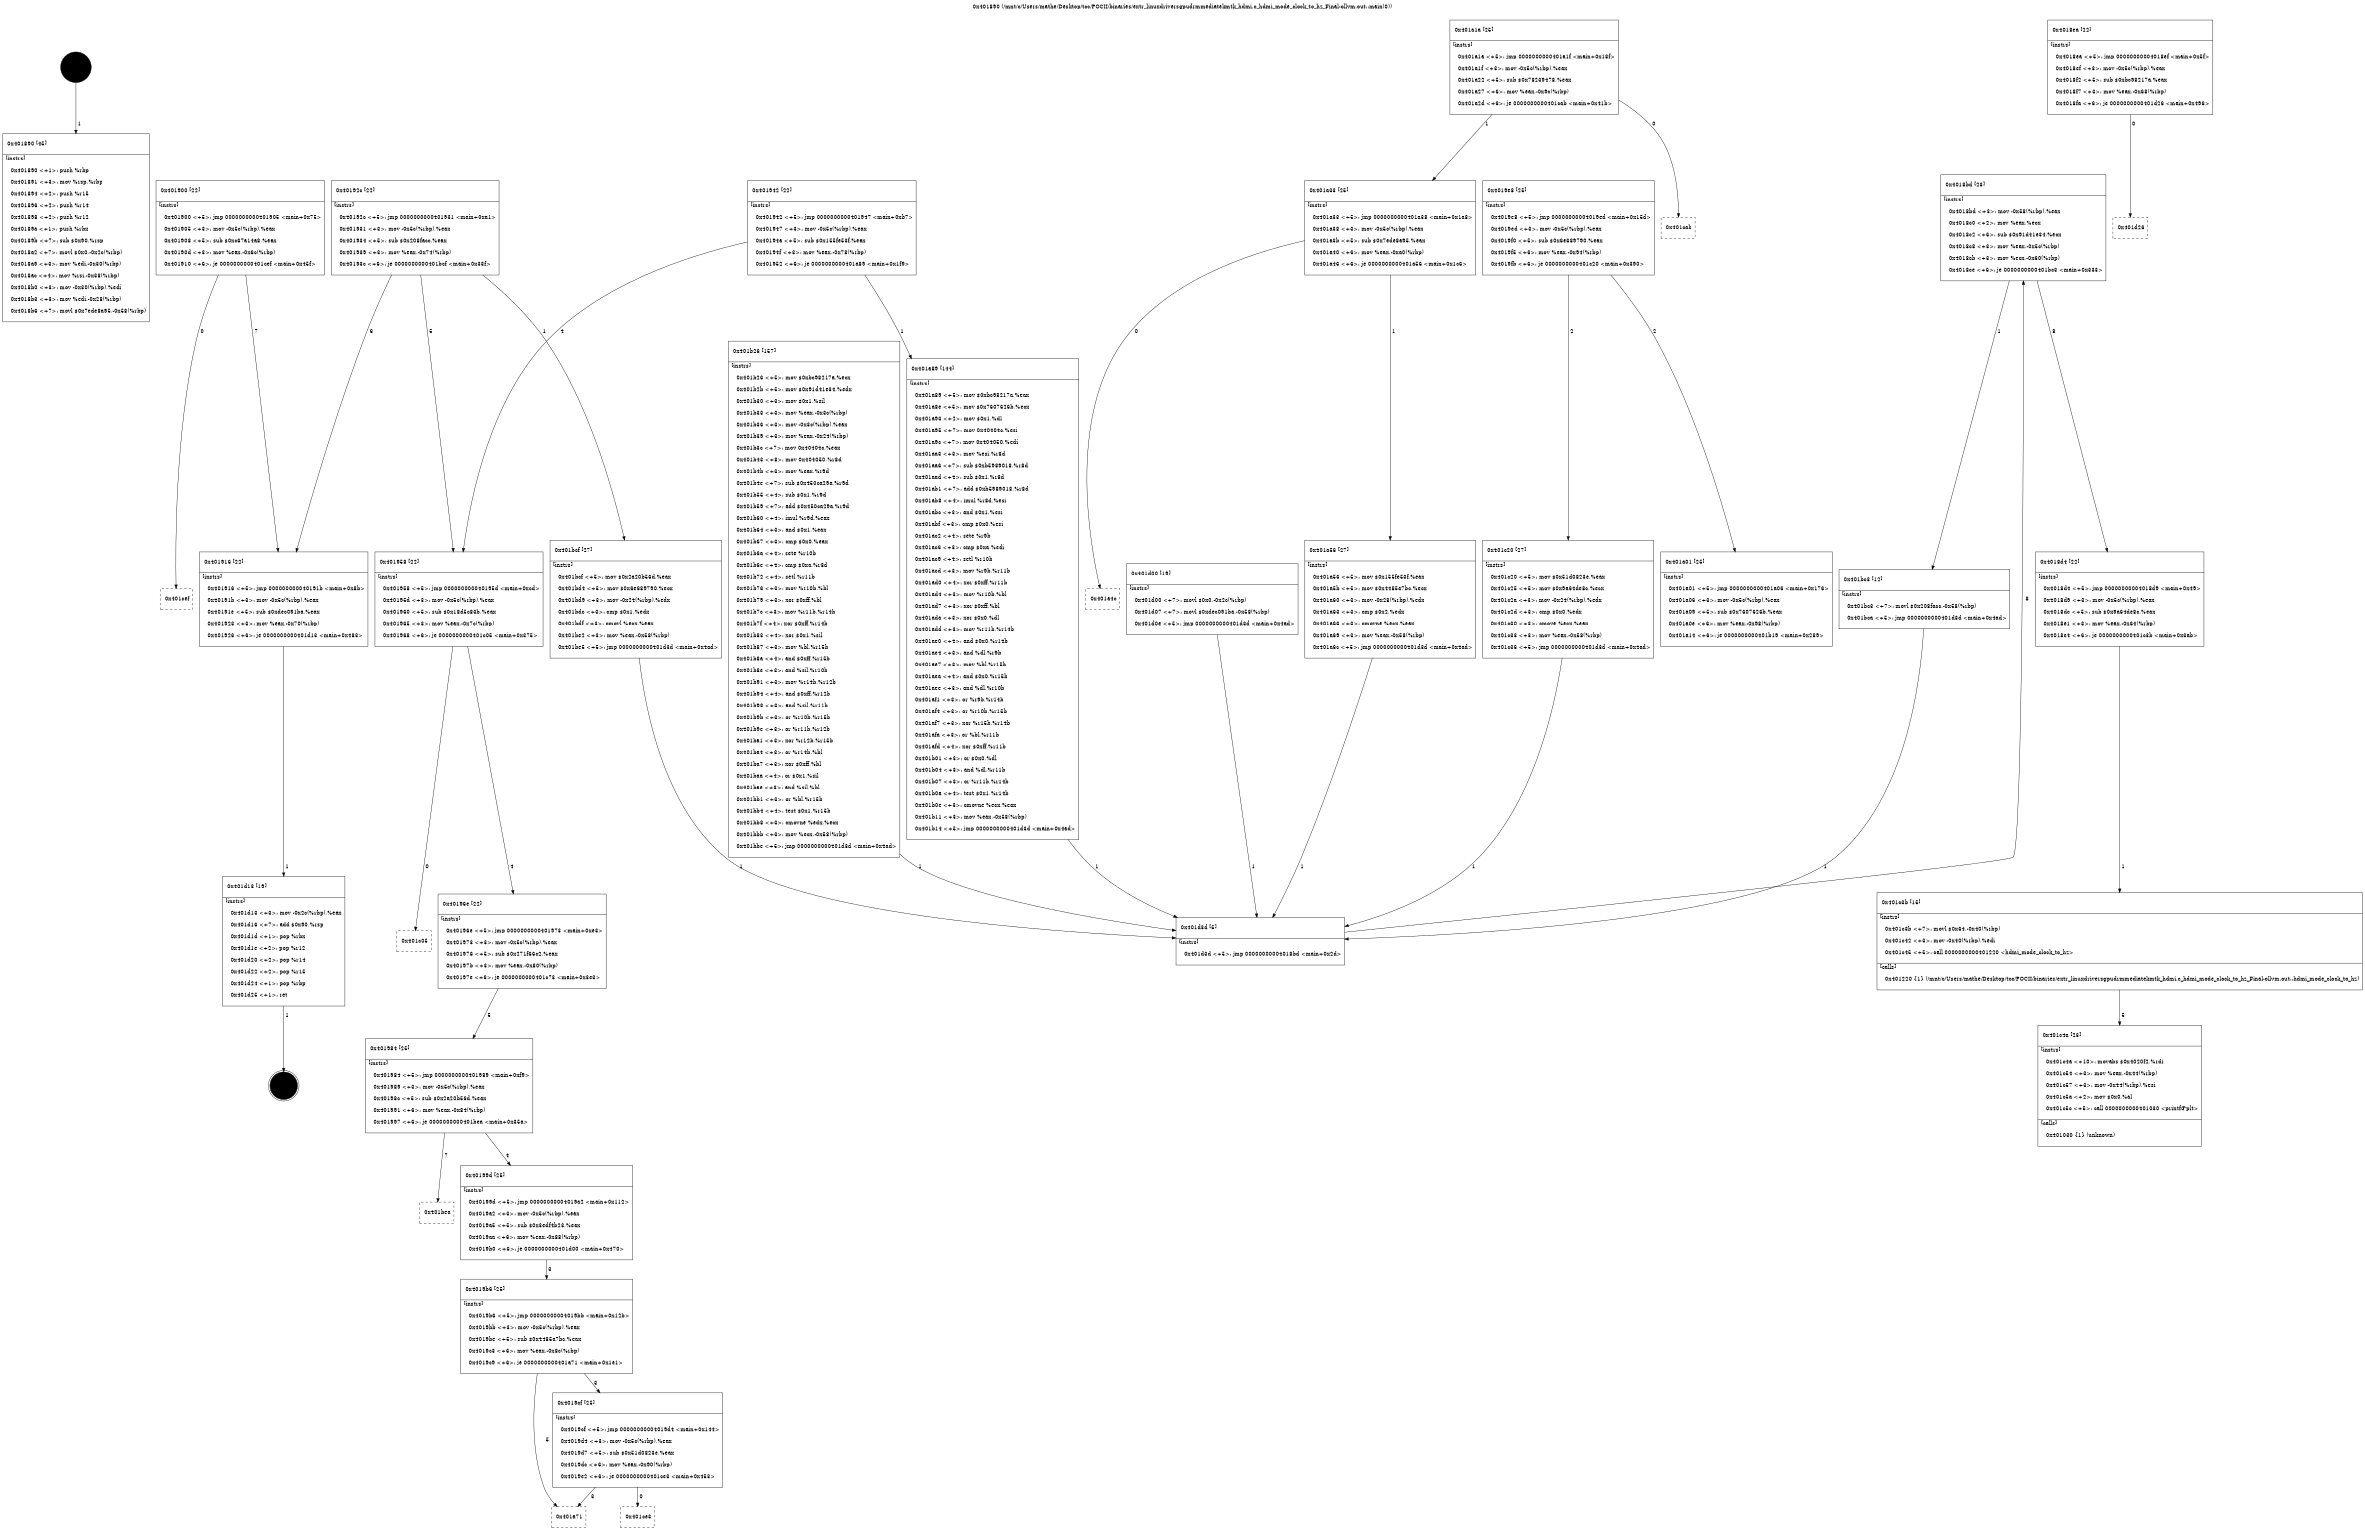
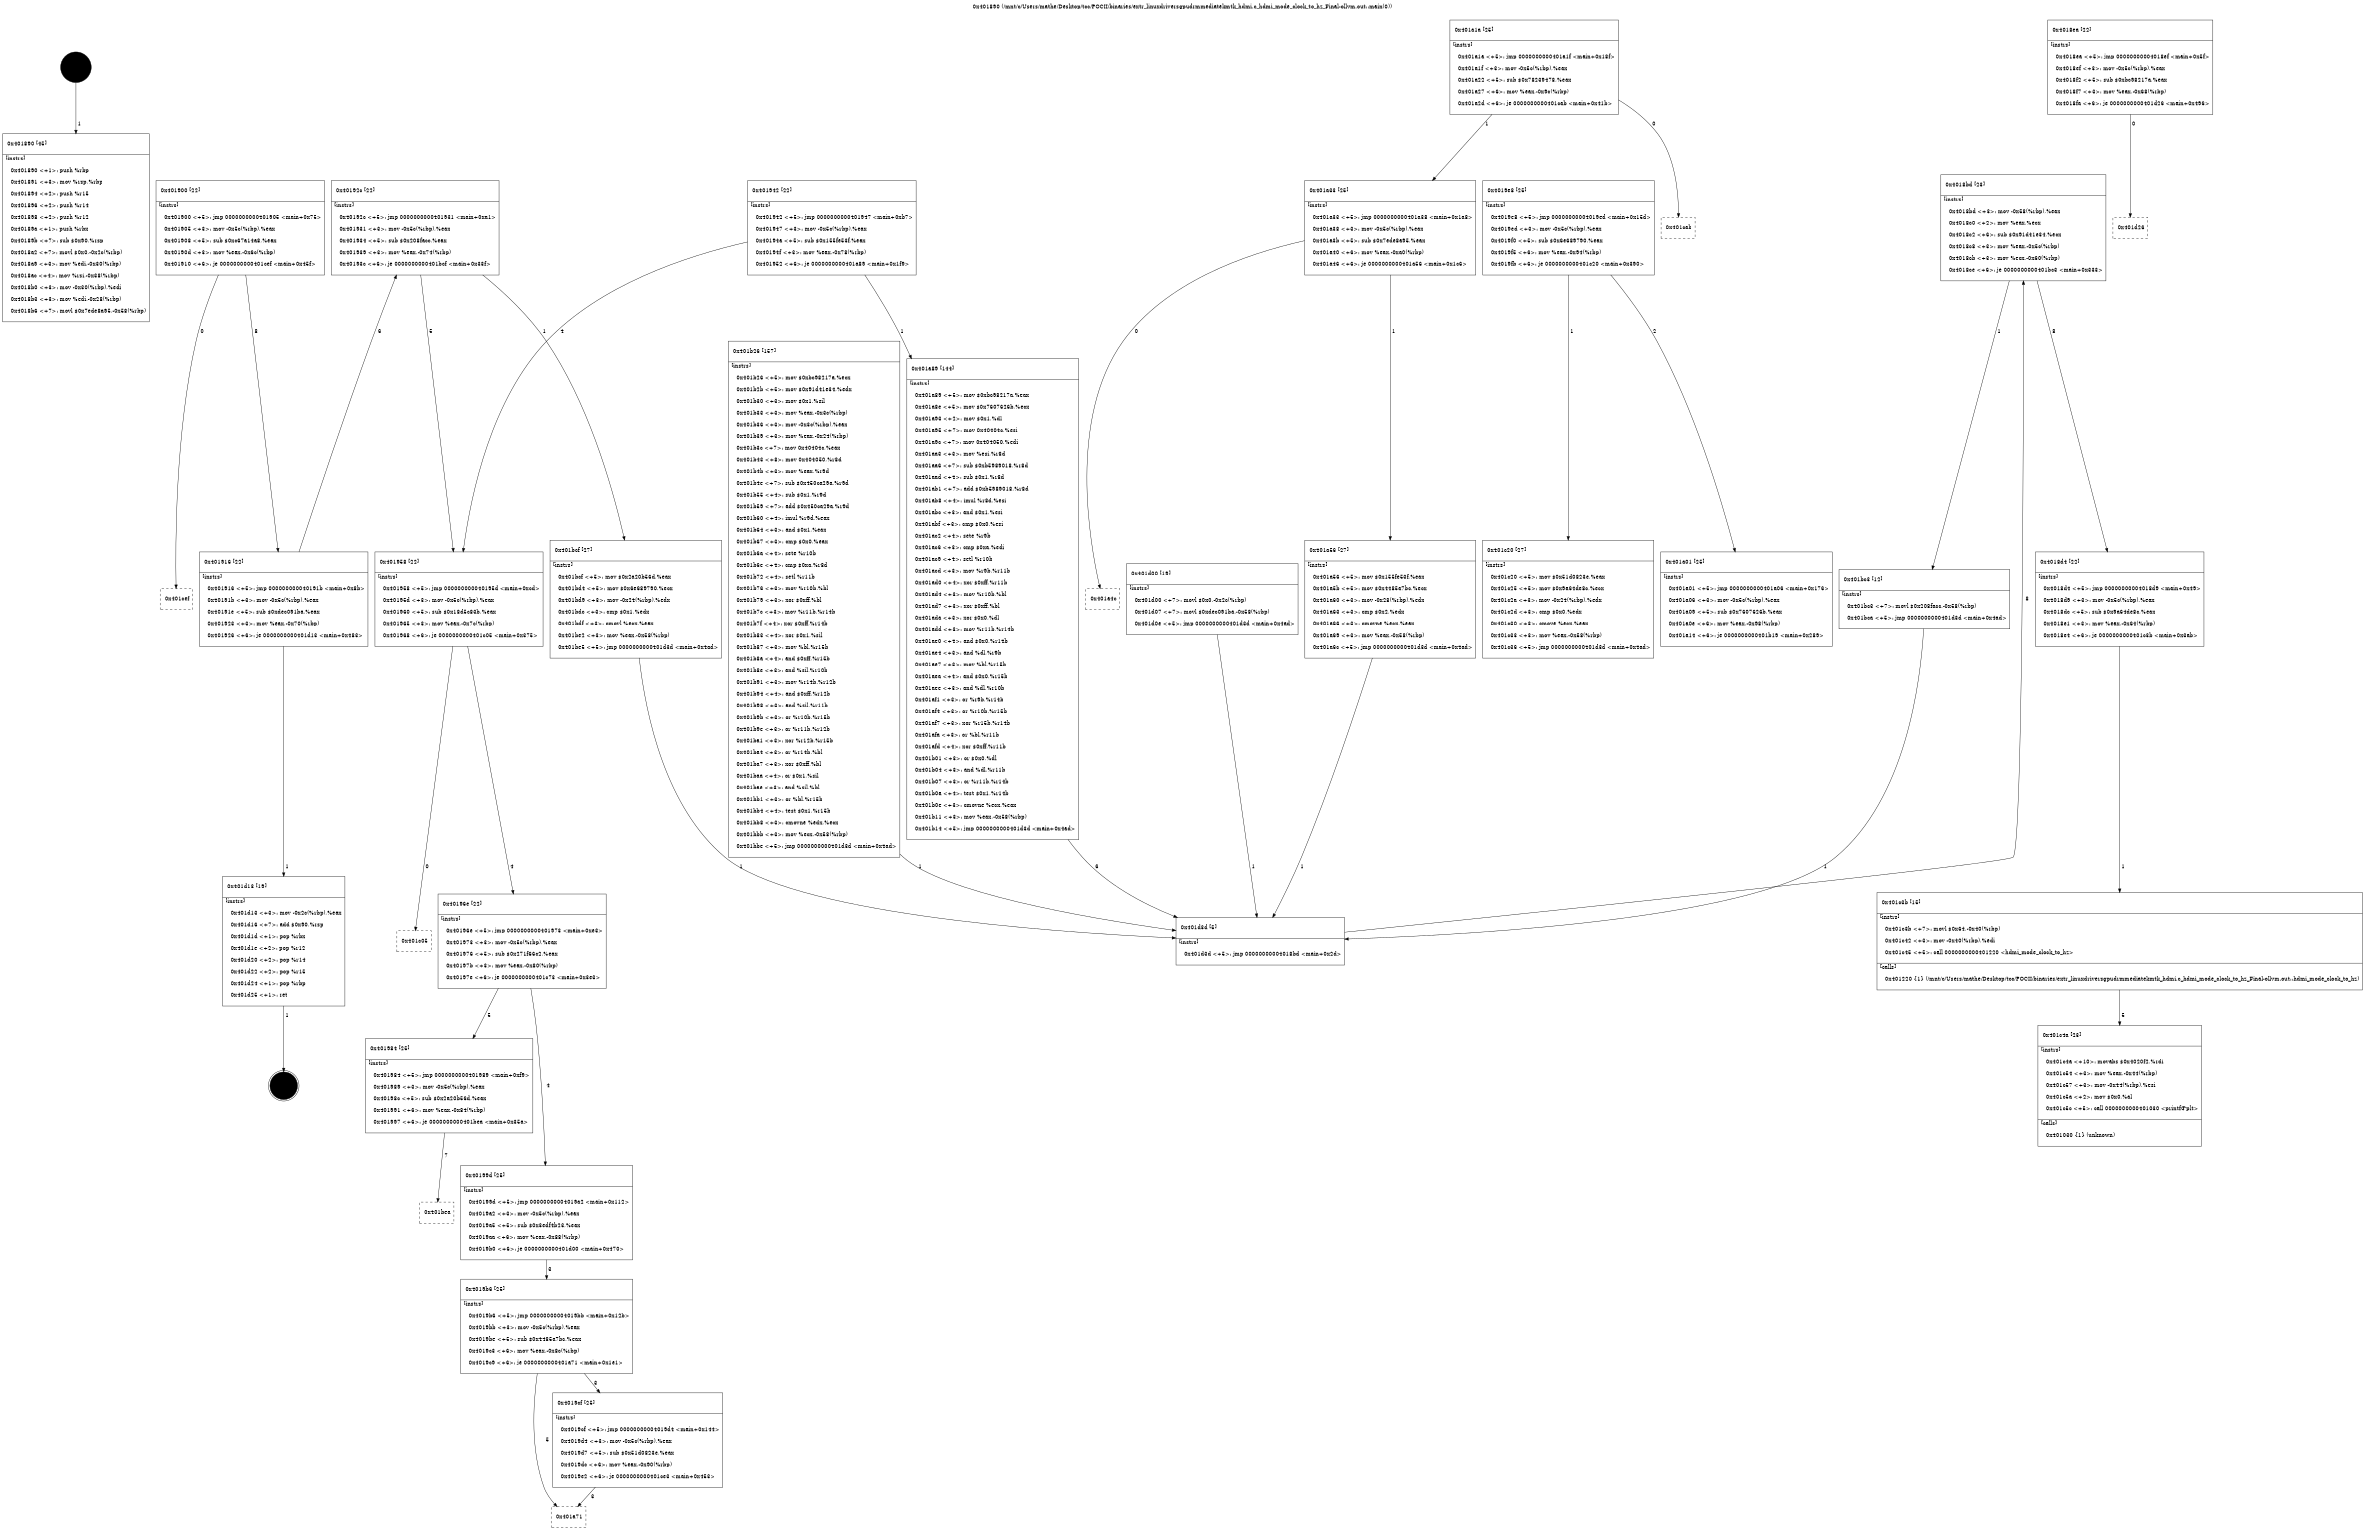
(255, 332) -> (255, 332)
(1571, 332) -> (1571, 332)
(339, 410) -> (345, 415)
(1501, 830) -> none
(1096, 867) -> (1096, 867)
(497, 1148) -> (541, 1075)
(638, 1517) -> none
